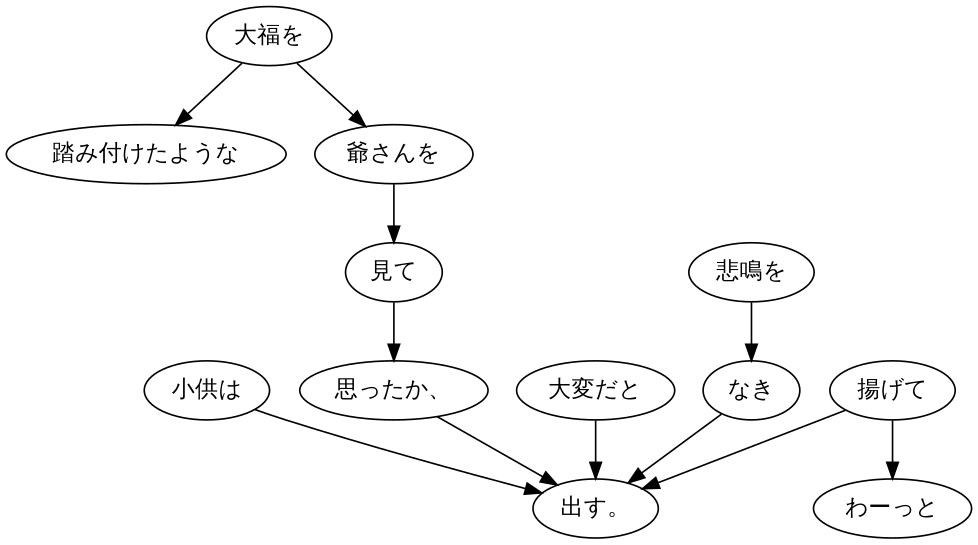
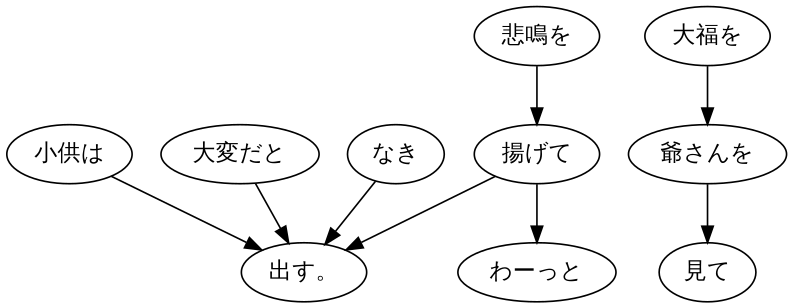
(146, 154) -> none
(751, 323) -> (537, 87)
(394, 390) -> none
